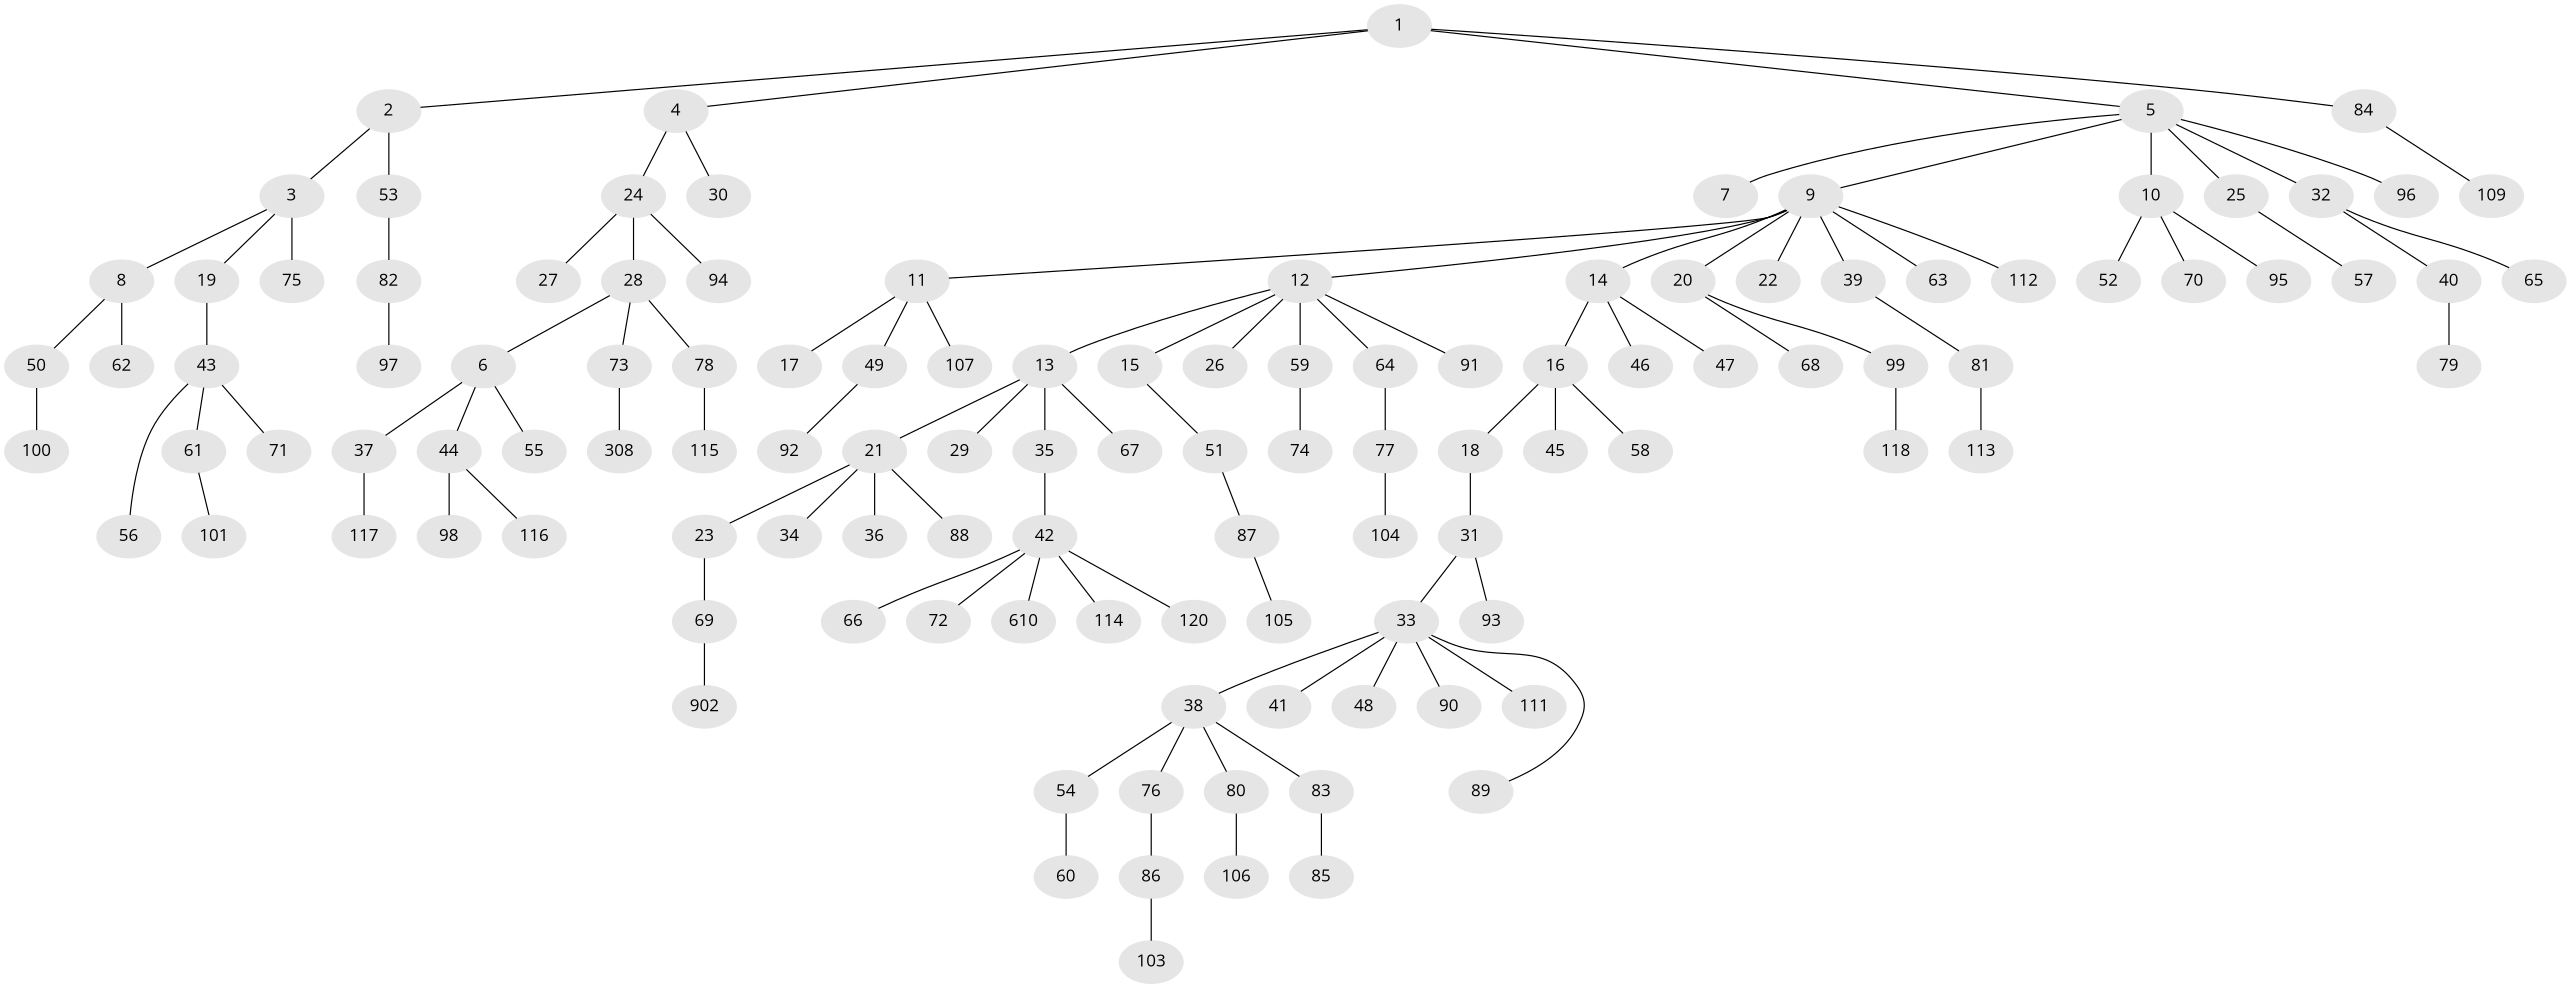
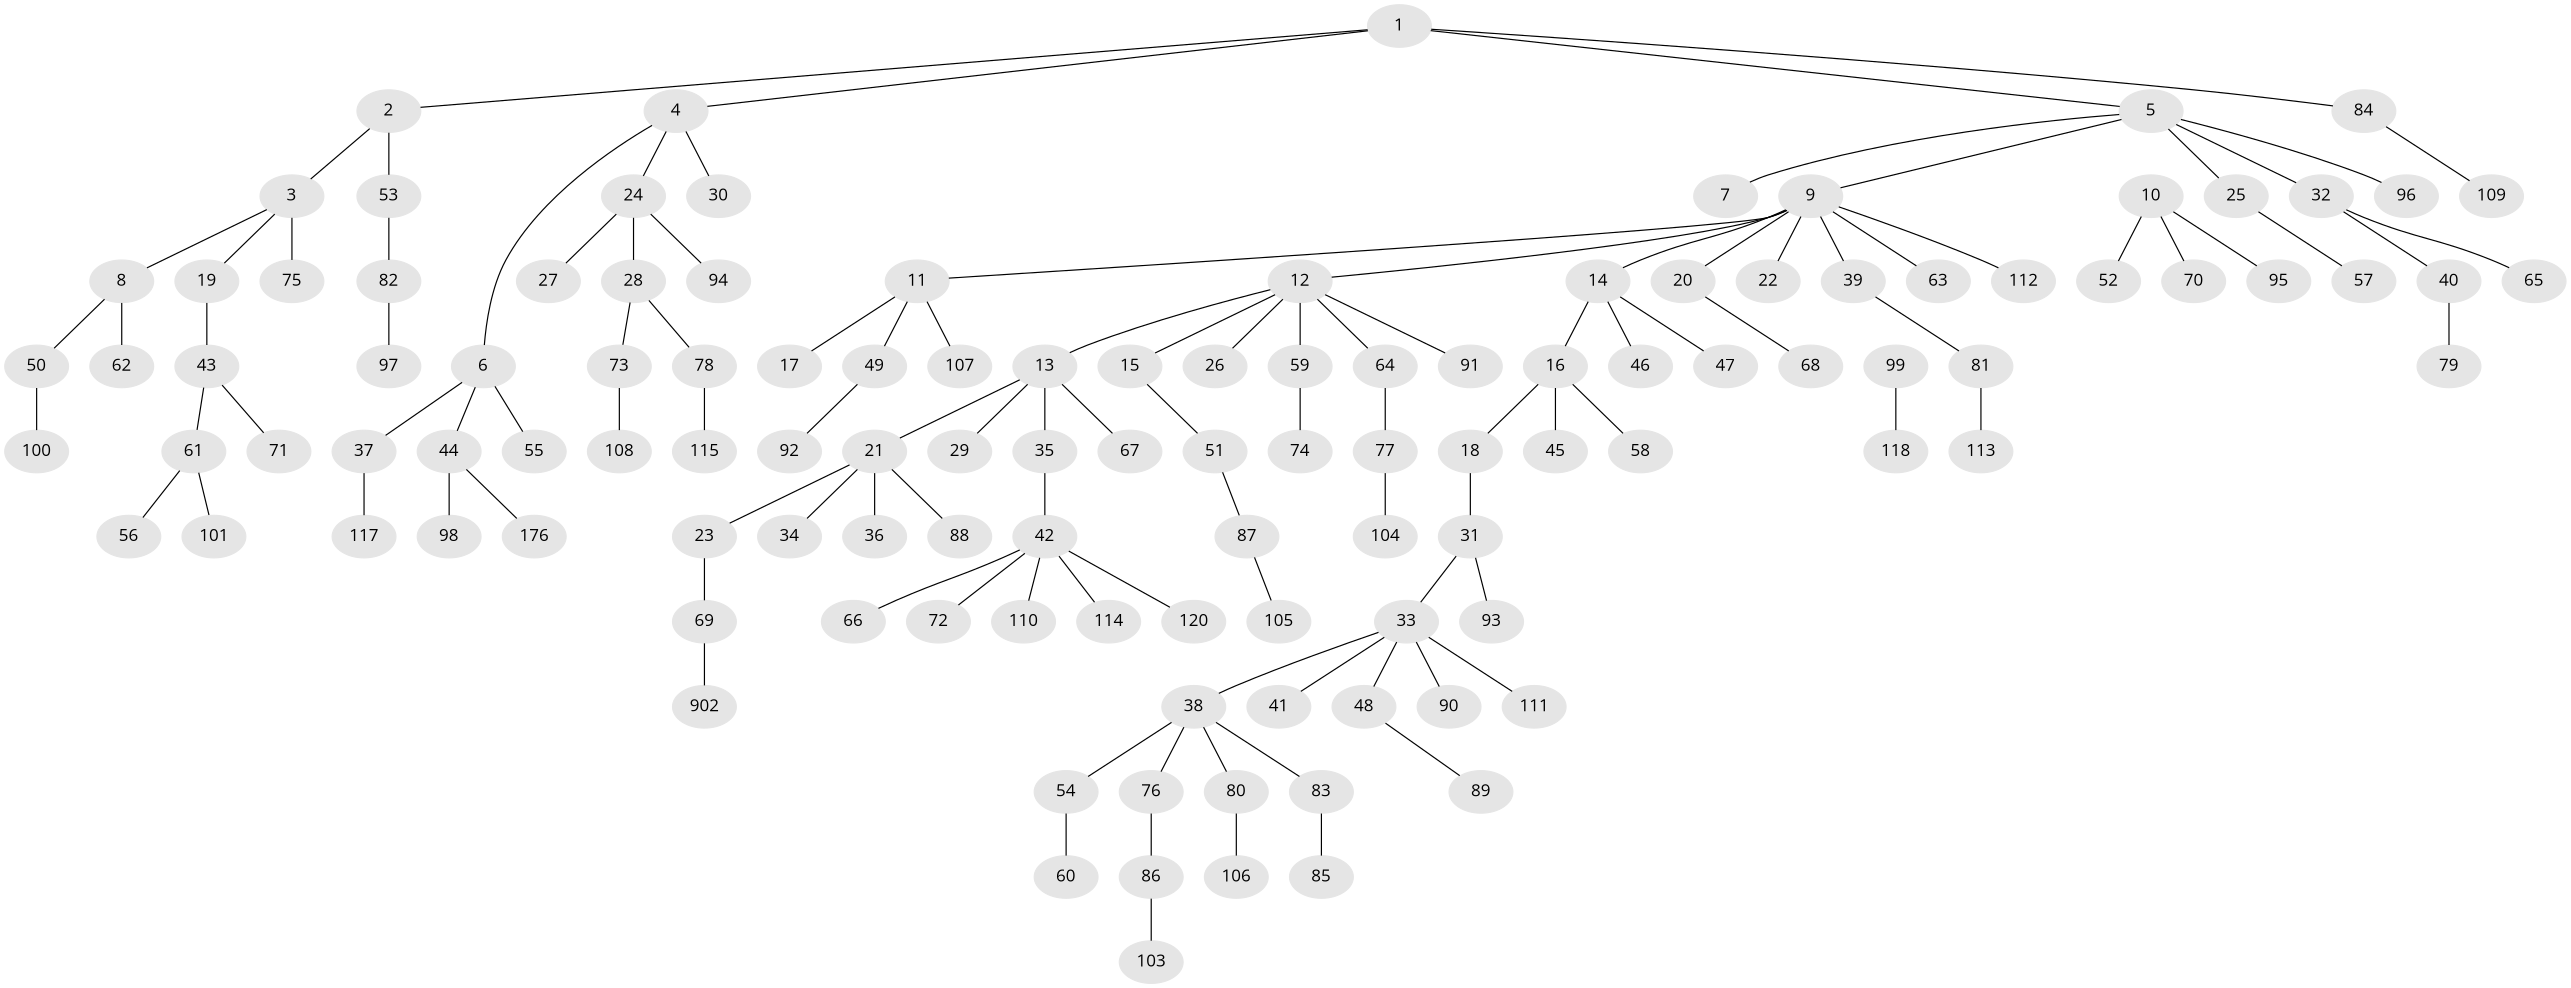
(2151, 154) -> none
(559, 324) -> (539, 214)
(1789, 324) -> none
(146, 443) -> (161, 494)
(619, 452) -> (619, 452)
(534, 537) -> (534, 537)
(1024, 622) -> (1024, 622)
(1568, 676) -> (1423, 749)
